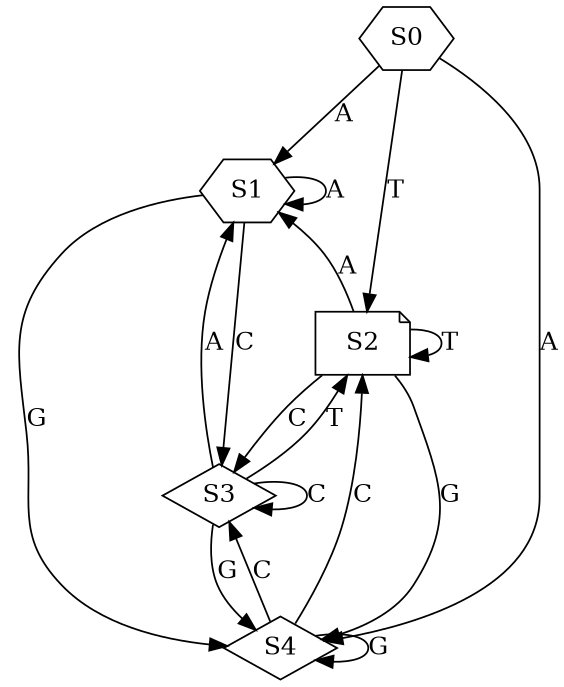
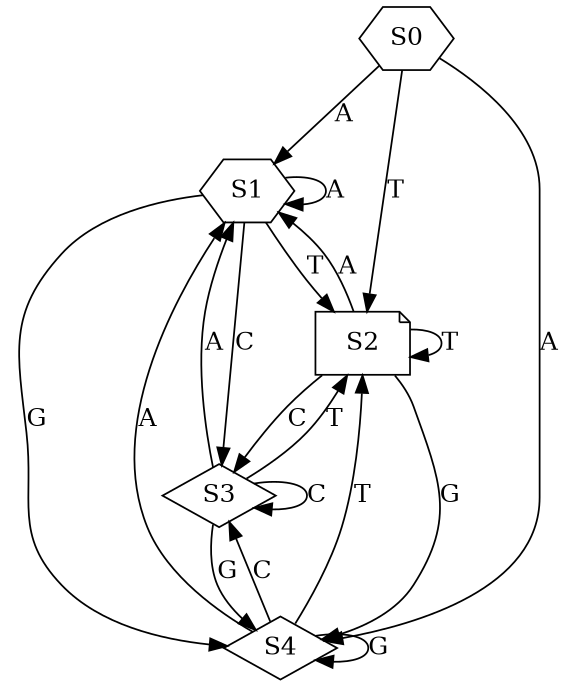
none -> (293, 261)
none -> (135, 450)
(363, 496) -> (363, 496)
